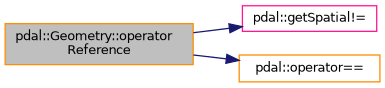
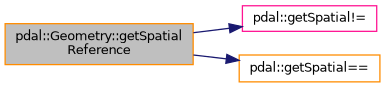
(99, 44) -> (99, 44)
(310, 68) -> (310, 68)
